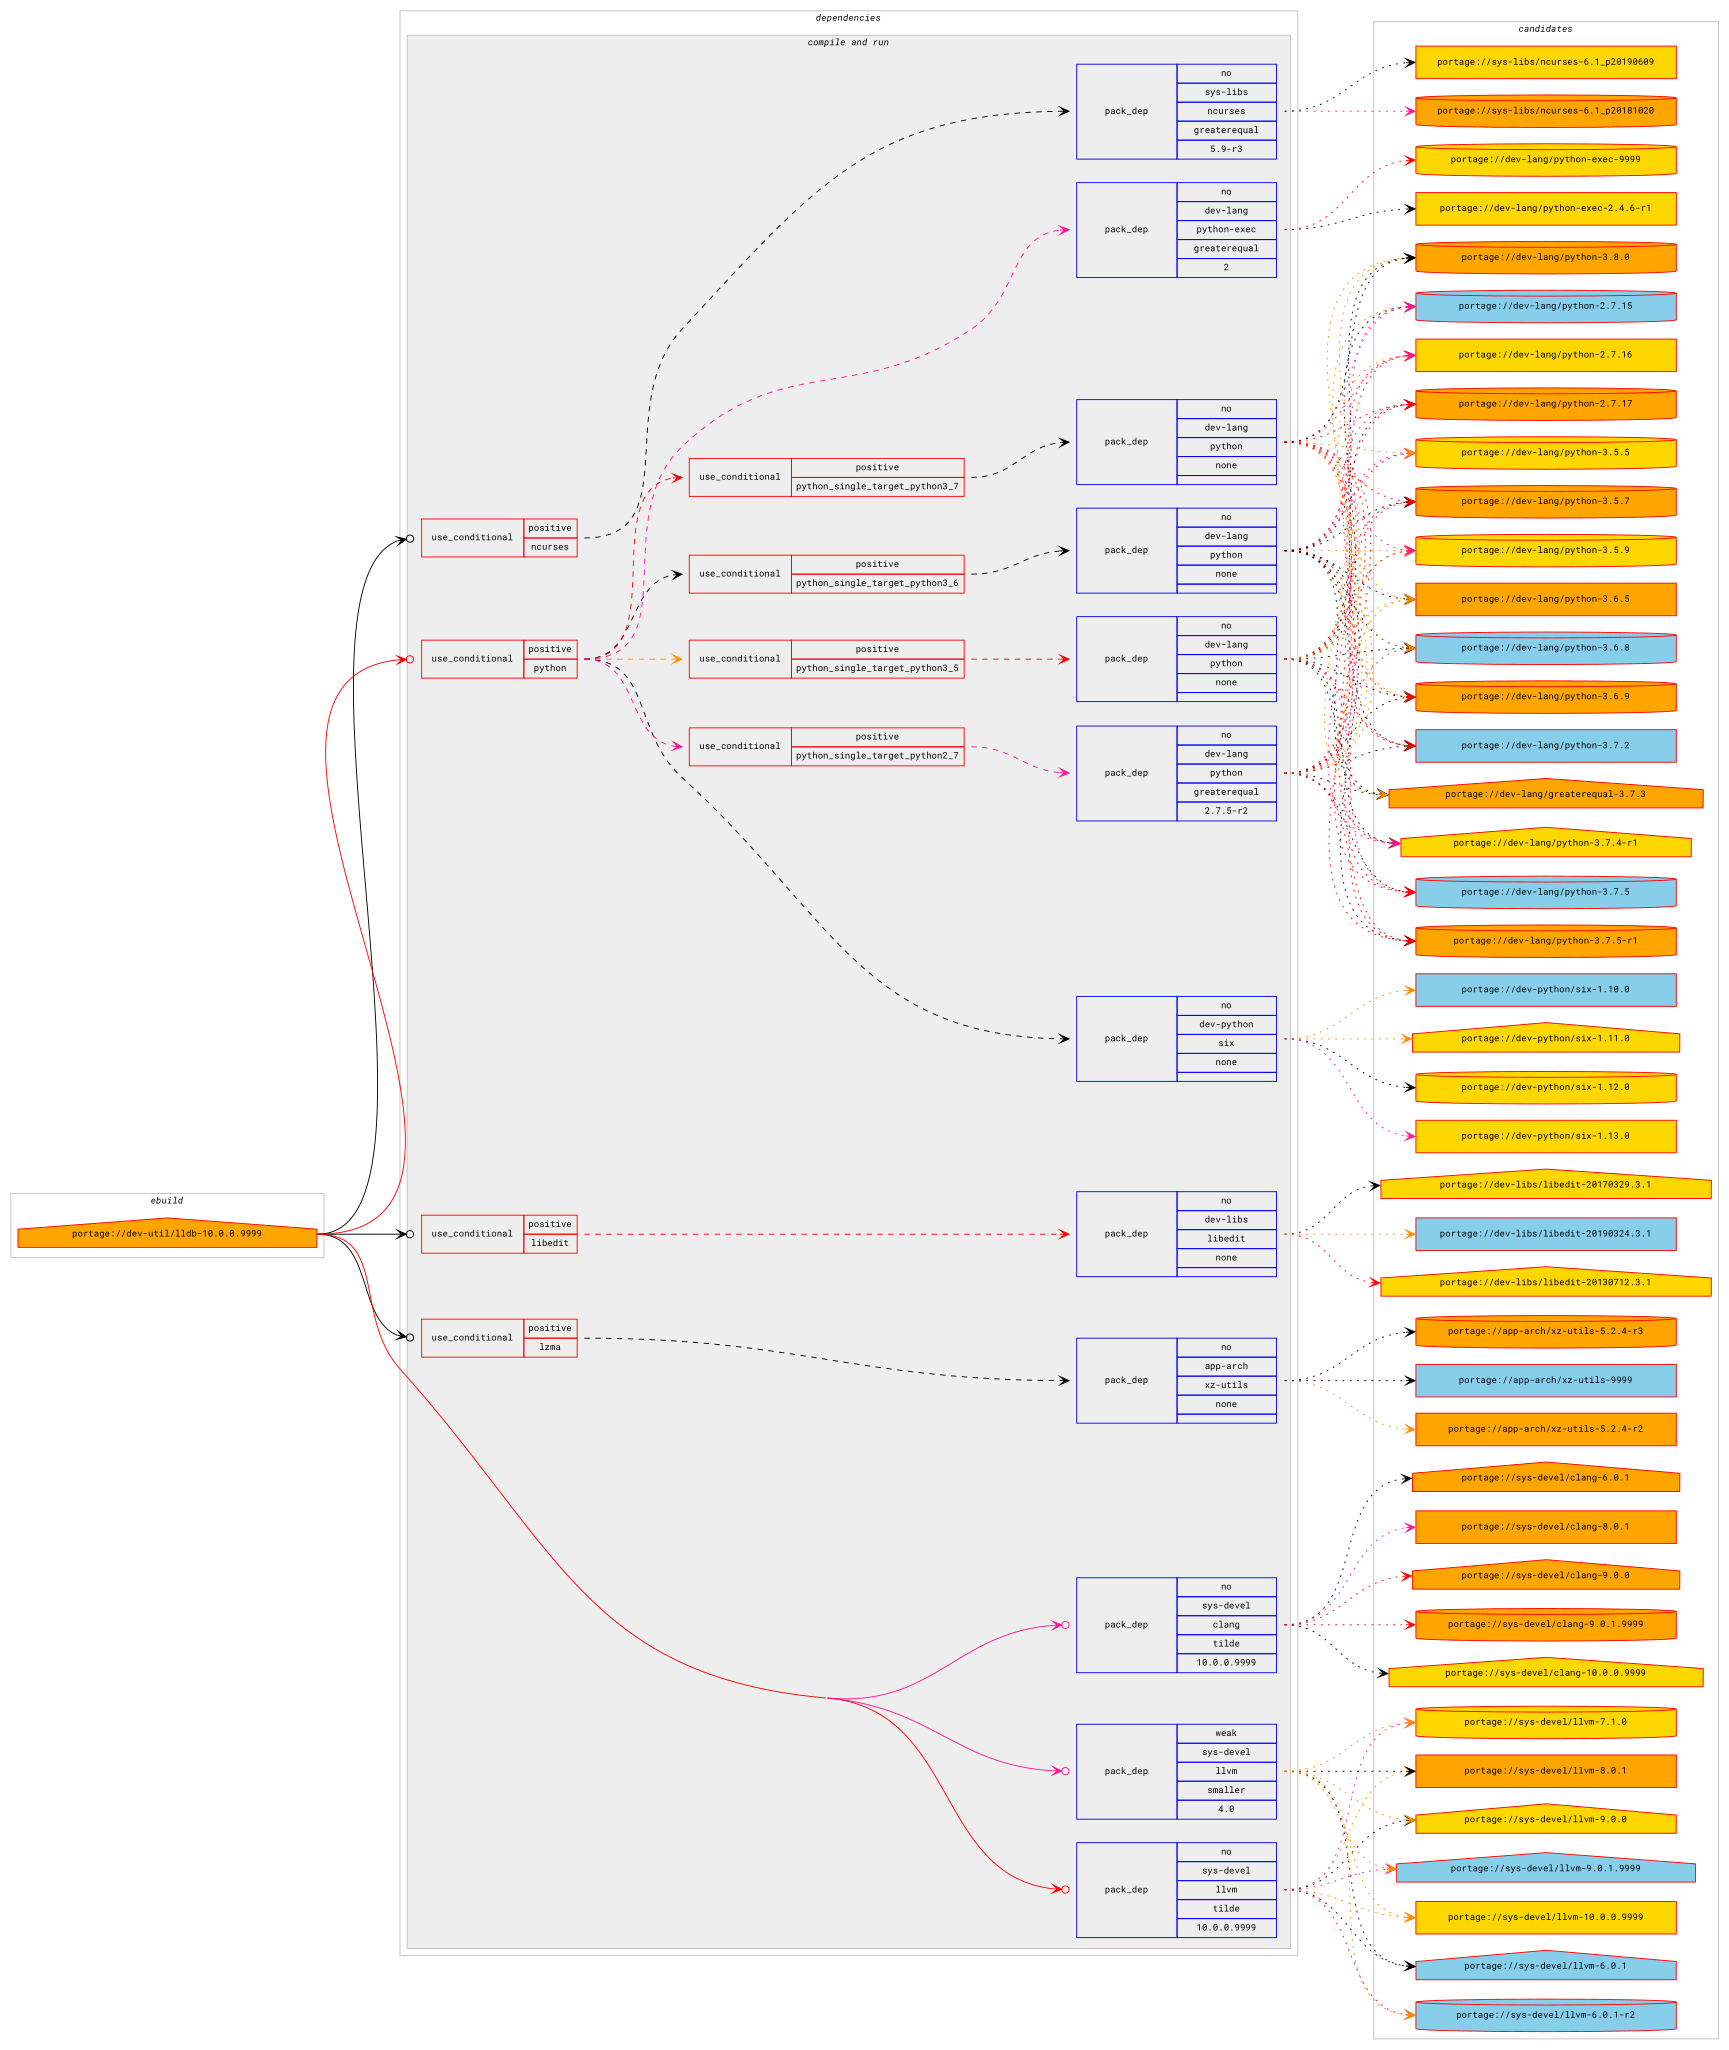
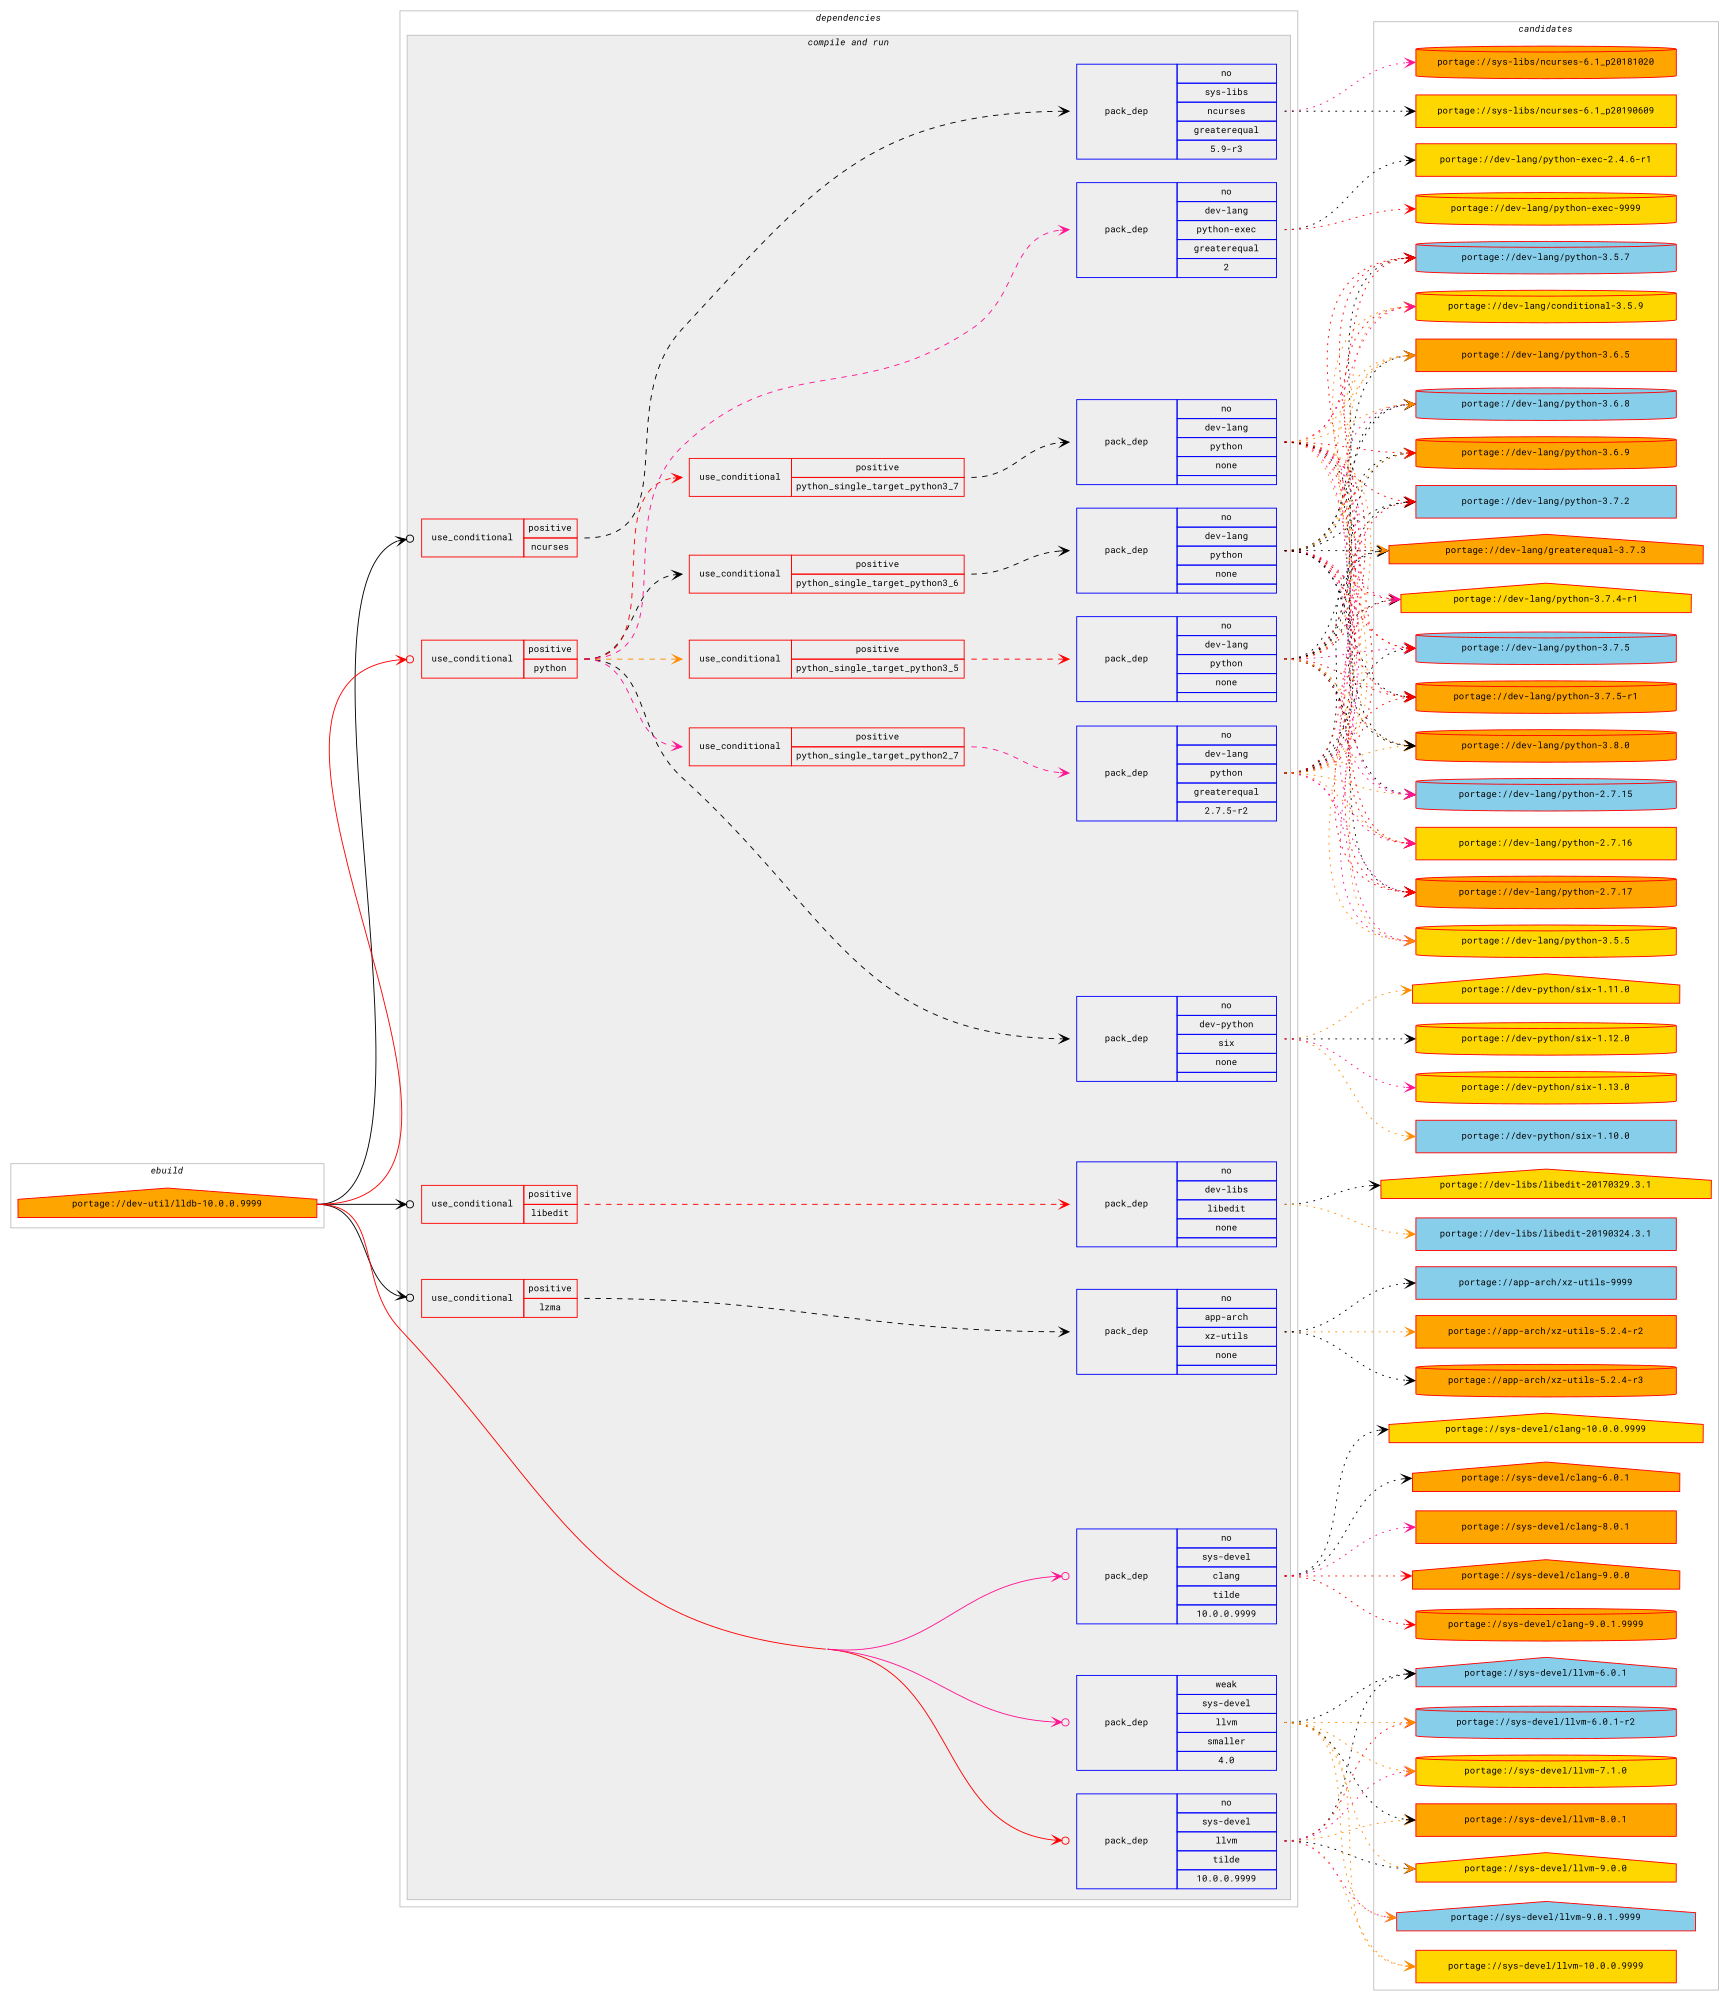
(1546, 502) -> (1546, 258)
(1546, 551) -> (1546, 307)
(1546, 1137) -> (1546, 1088)
(1546, 1283) -> none
